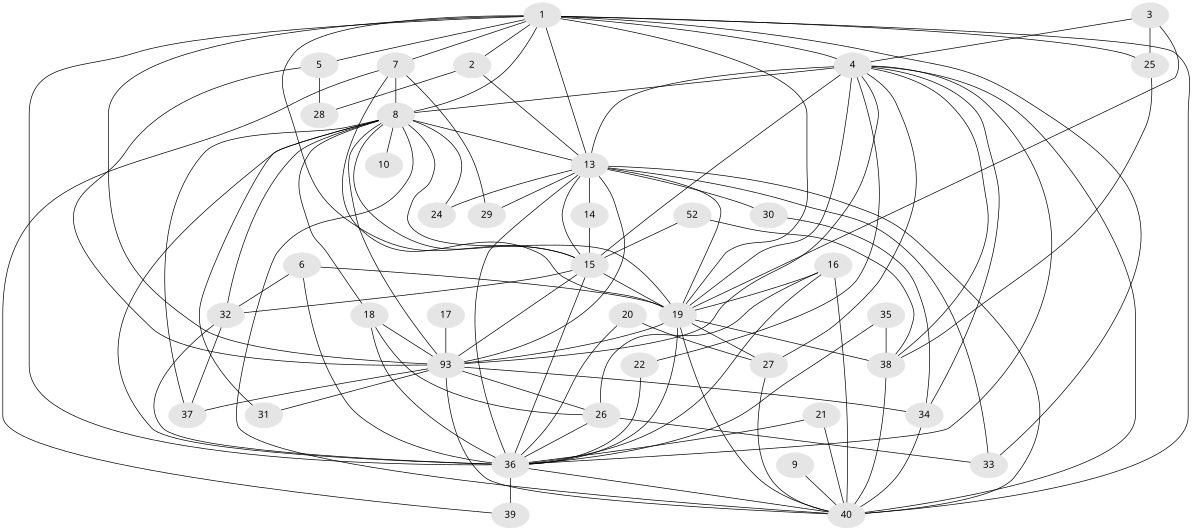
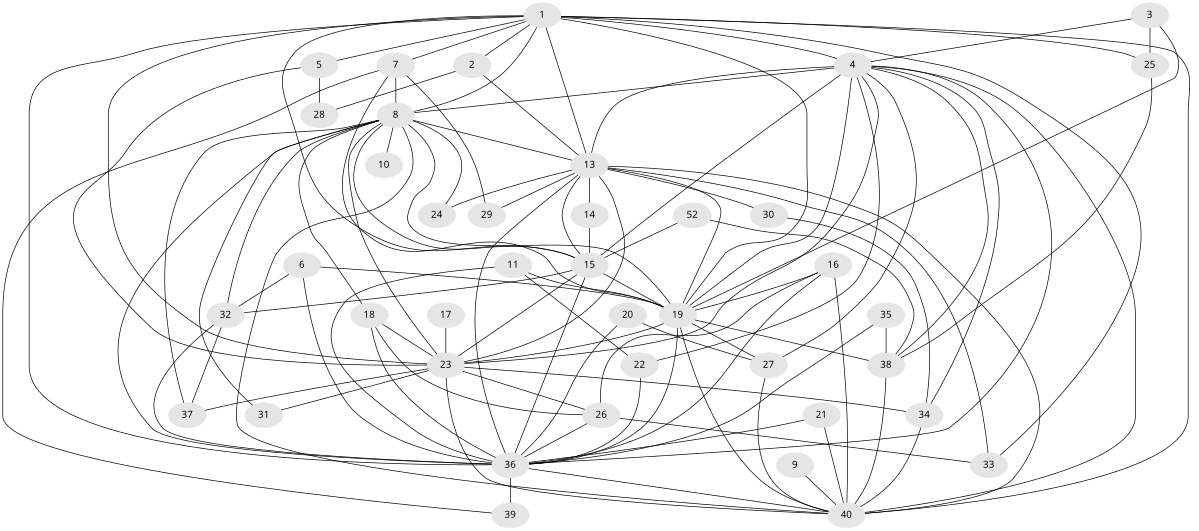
none -> (513, 265)
(446, 365) -> (446, 365)
